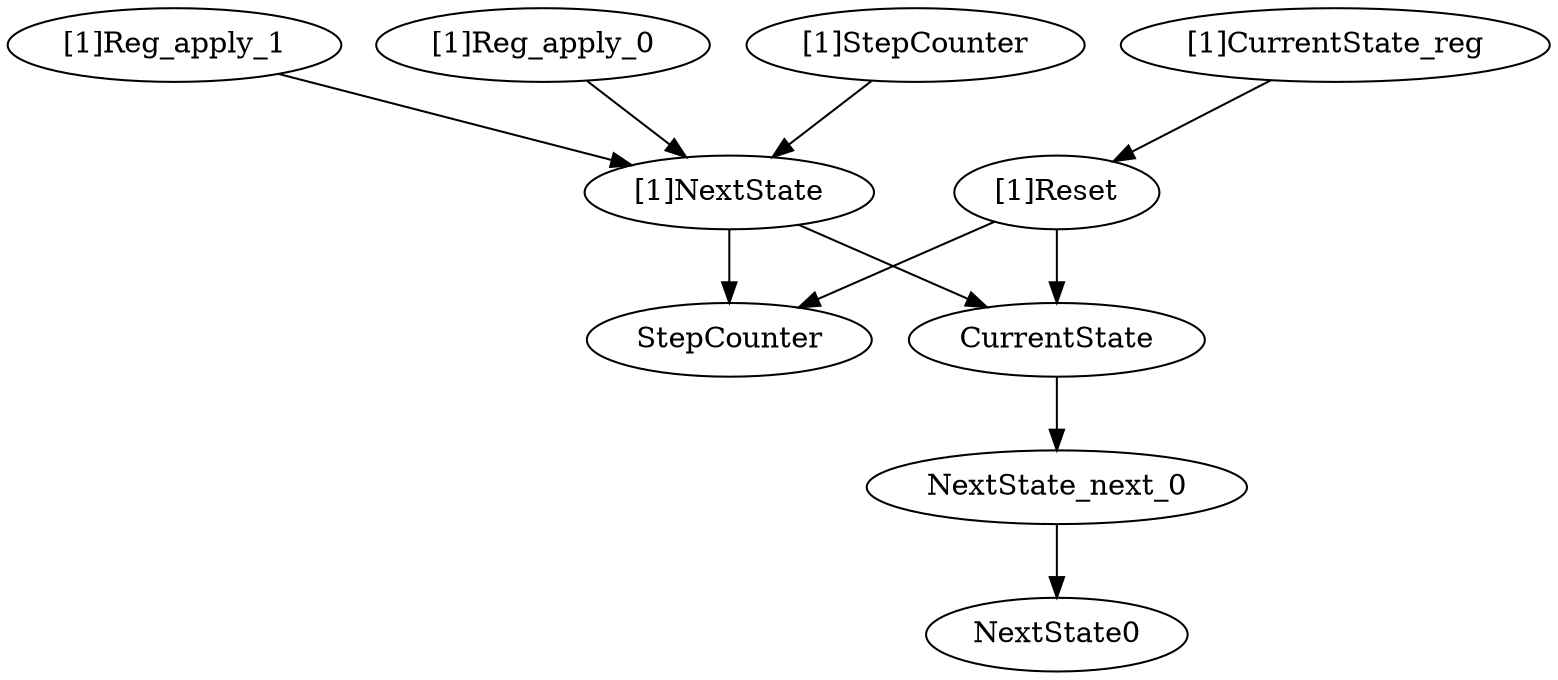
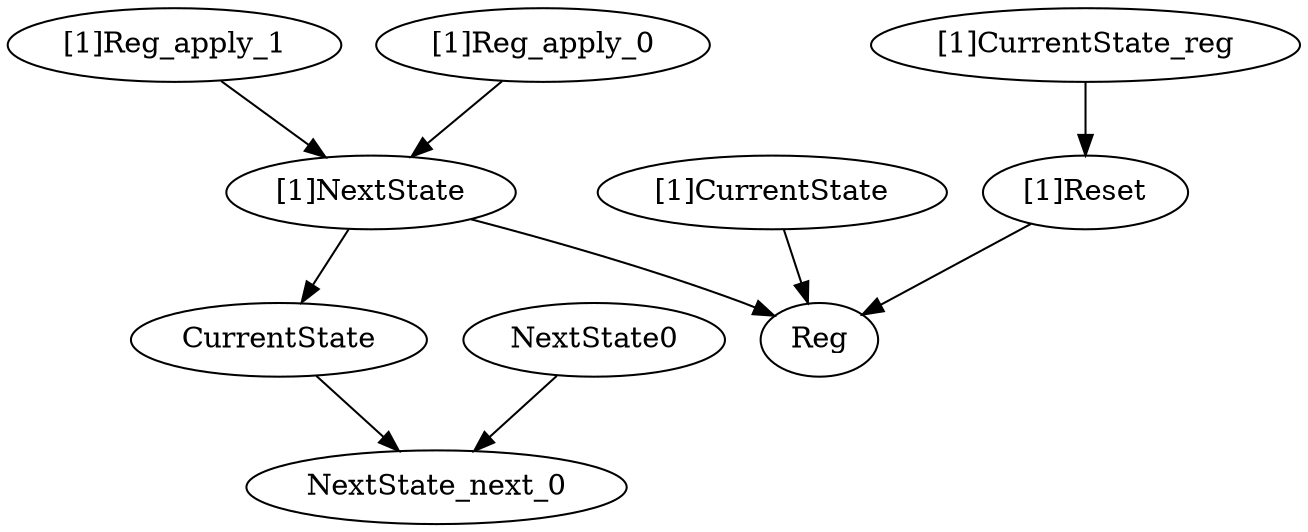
(916, 45) -> none
none -> (772, 192)
(1057, 256) -> none
(729, 340) -> (819, 340)
(1057, 551) -> (523, 406)
